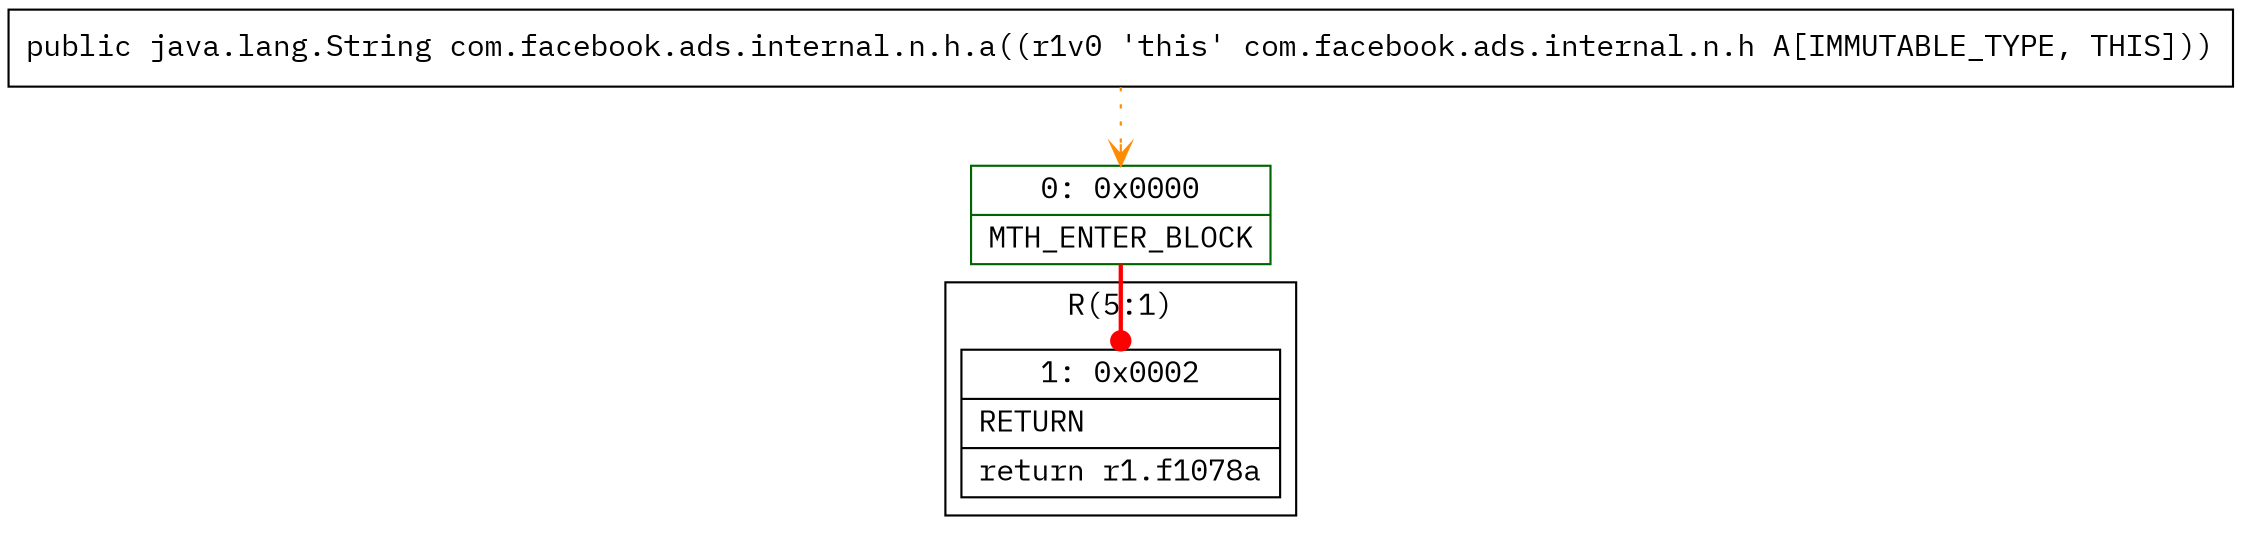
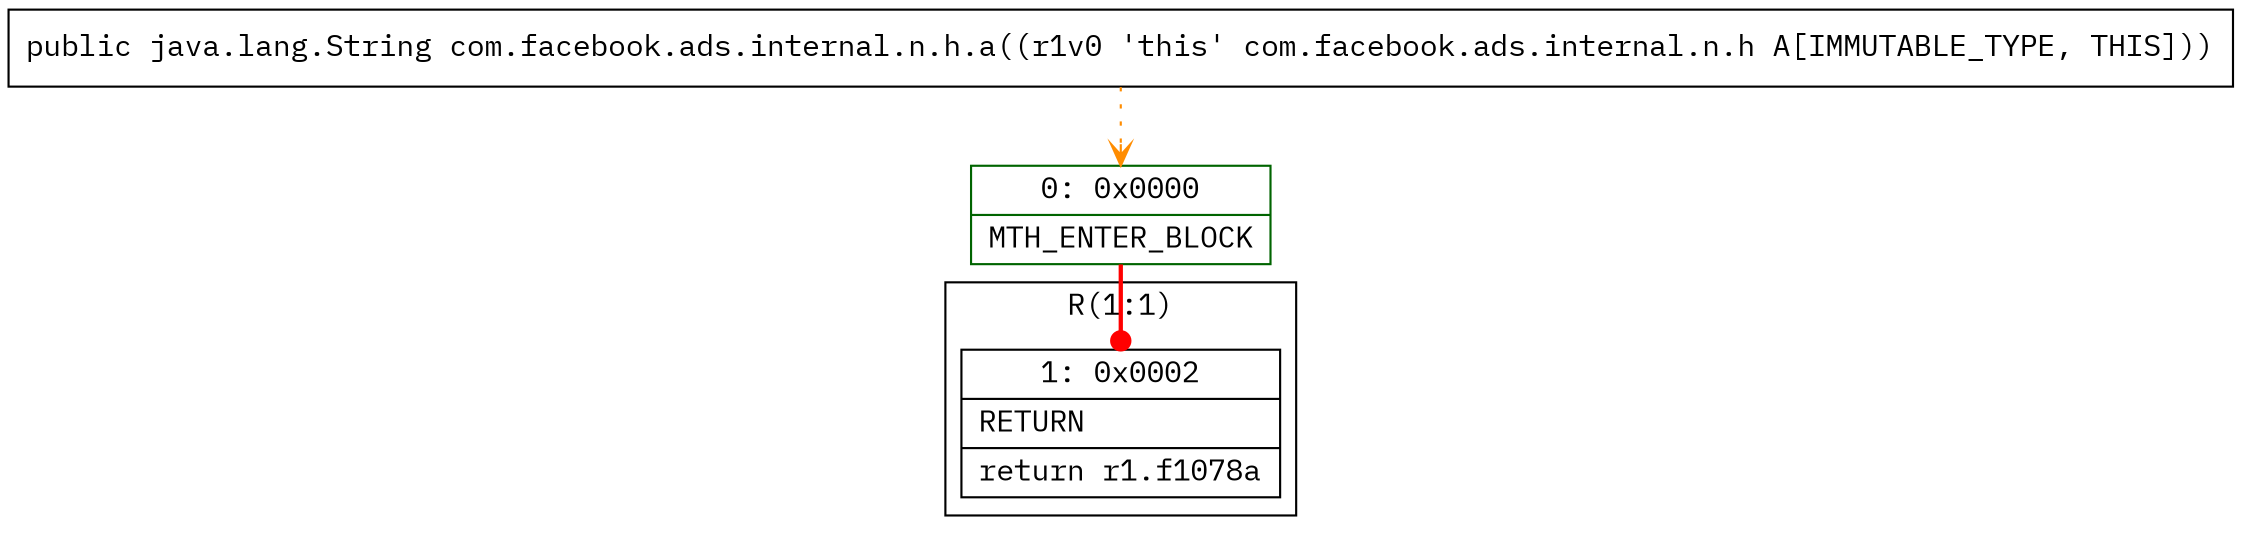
(1121, 307) -> (1121, 307)
